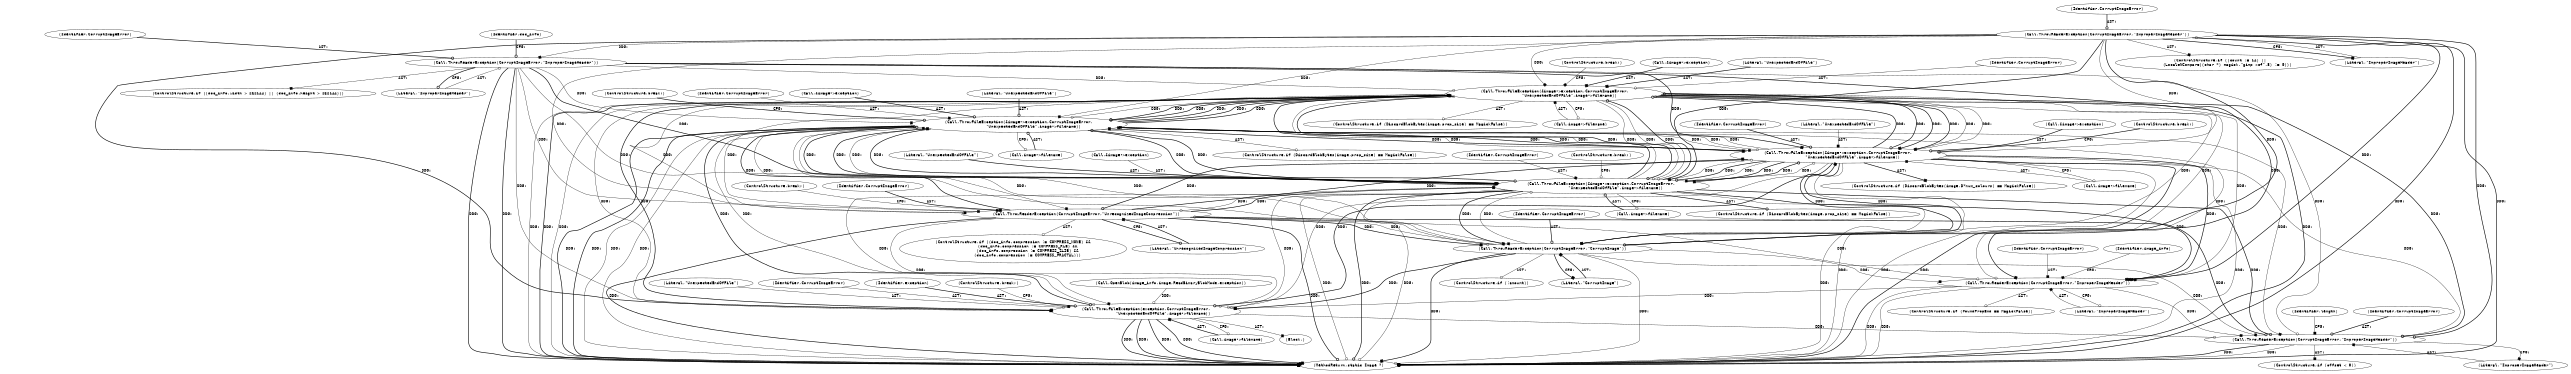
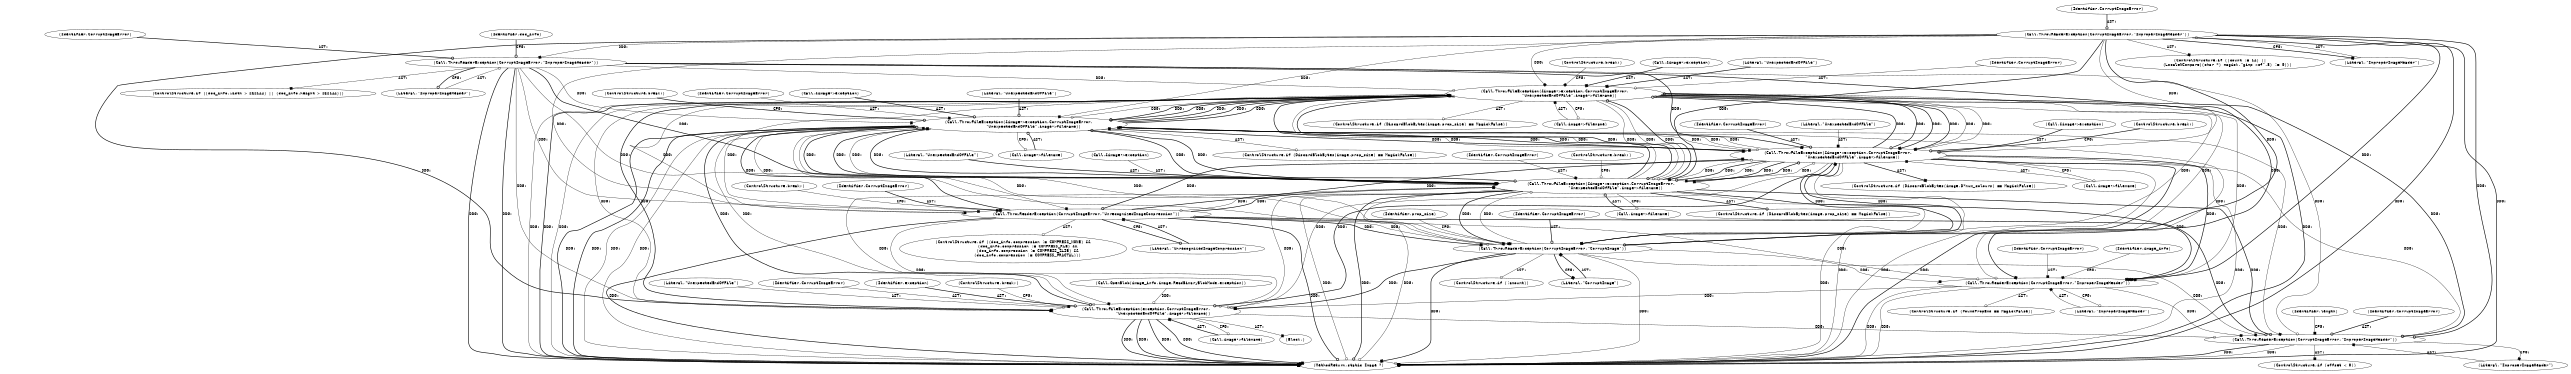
none -> (1409, 214)
